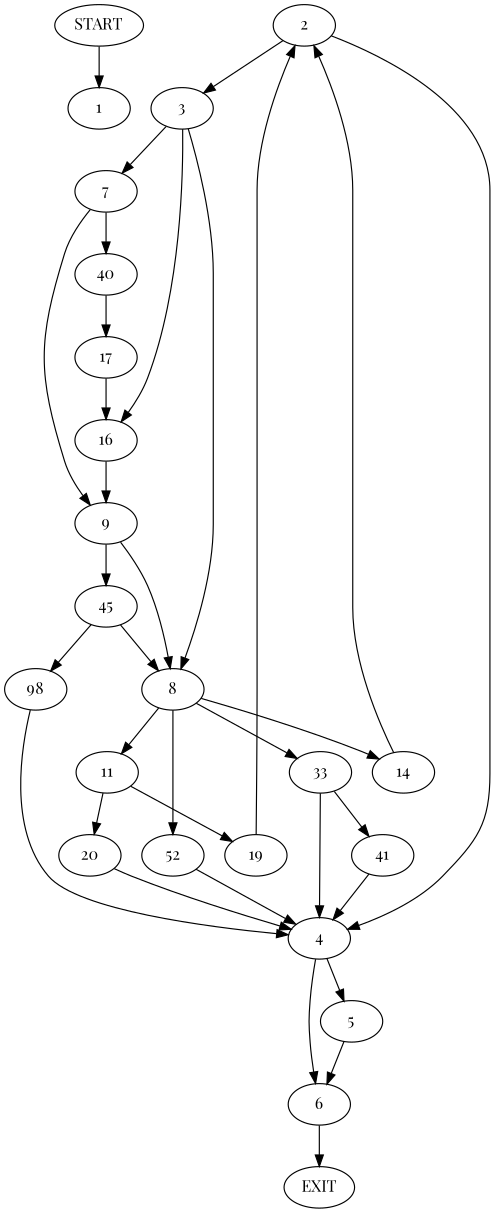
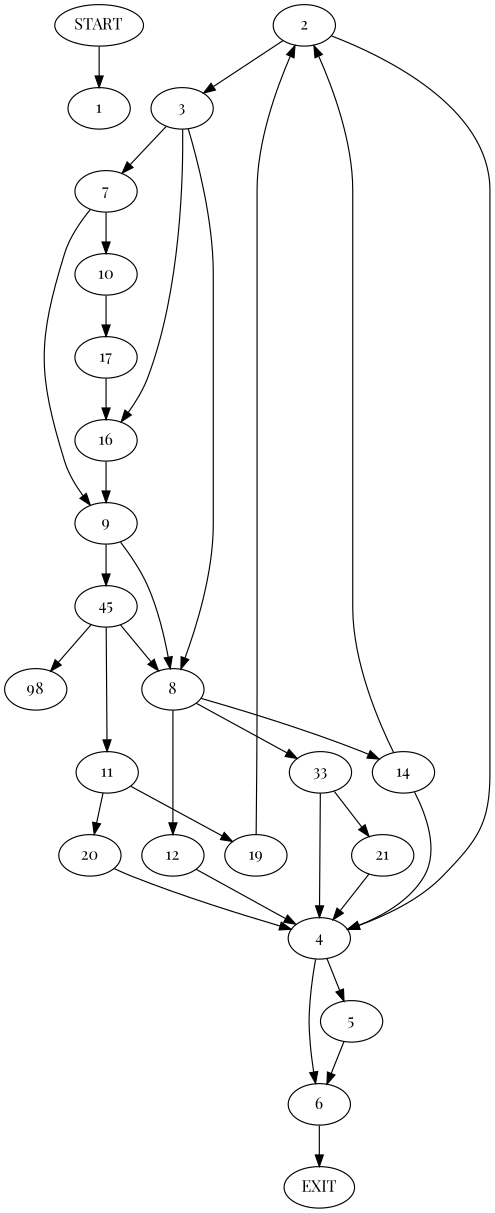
(106, 274) -> (106, 274)
(144, 726) -> (107, 683)
(173, 855) -> (173, 855)
(383, 855) -> (383, 855)
(76, 894) -> (425, 874)
